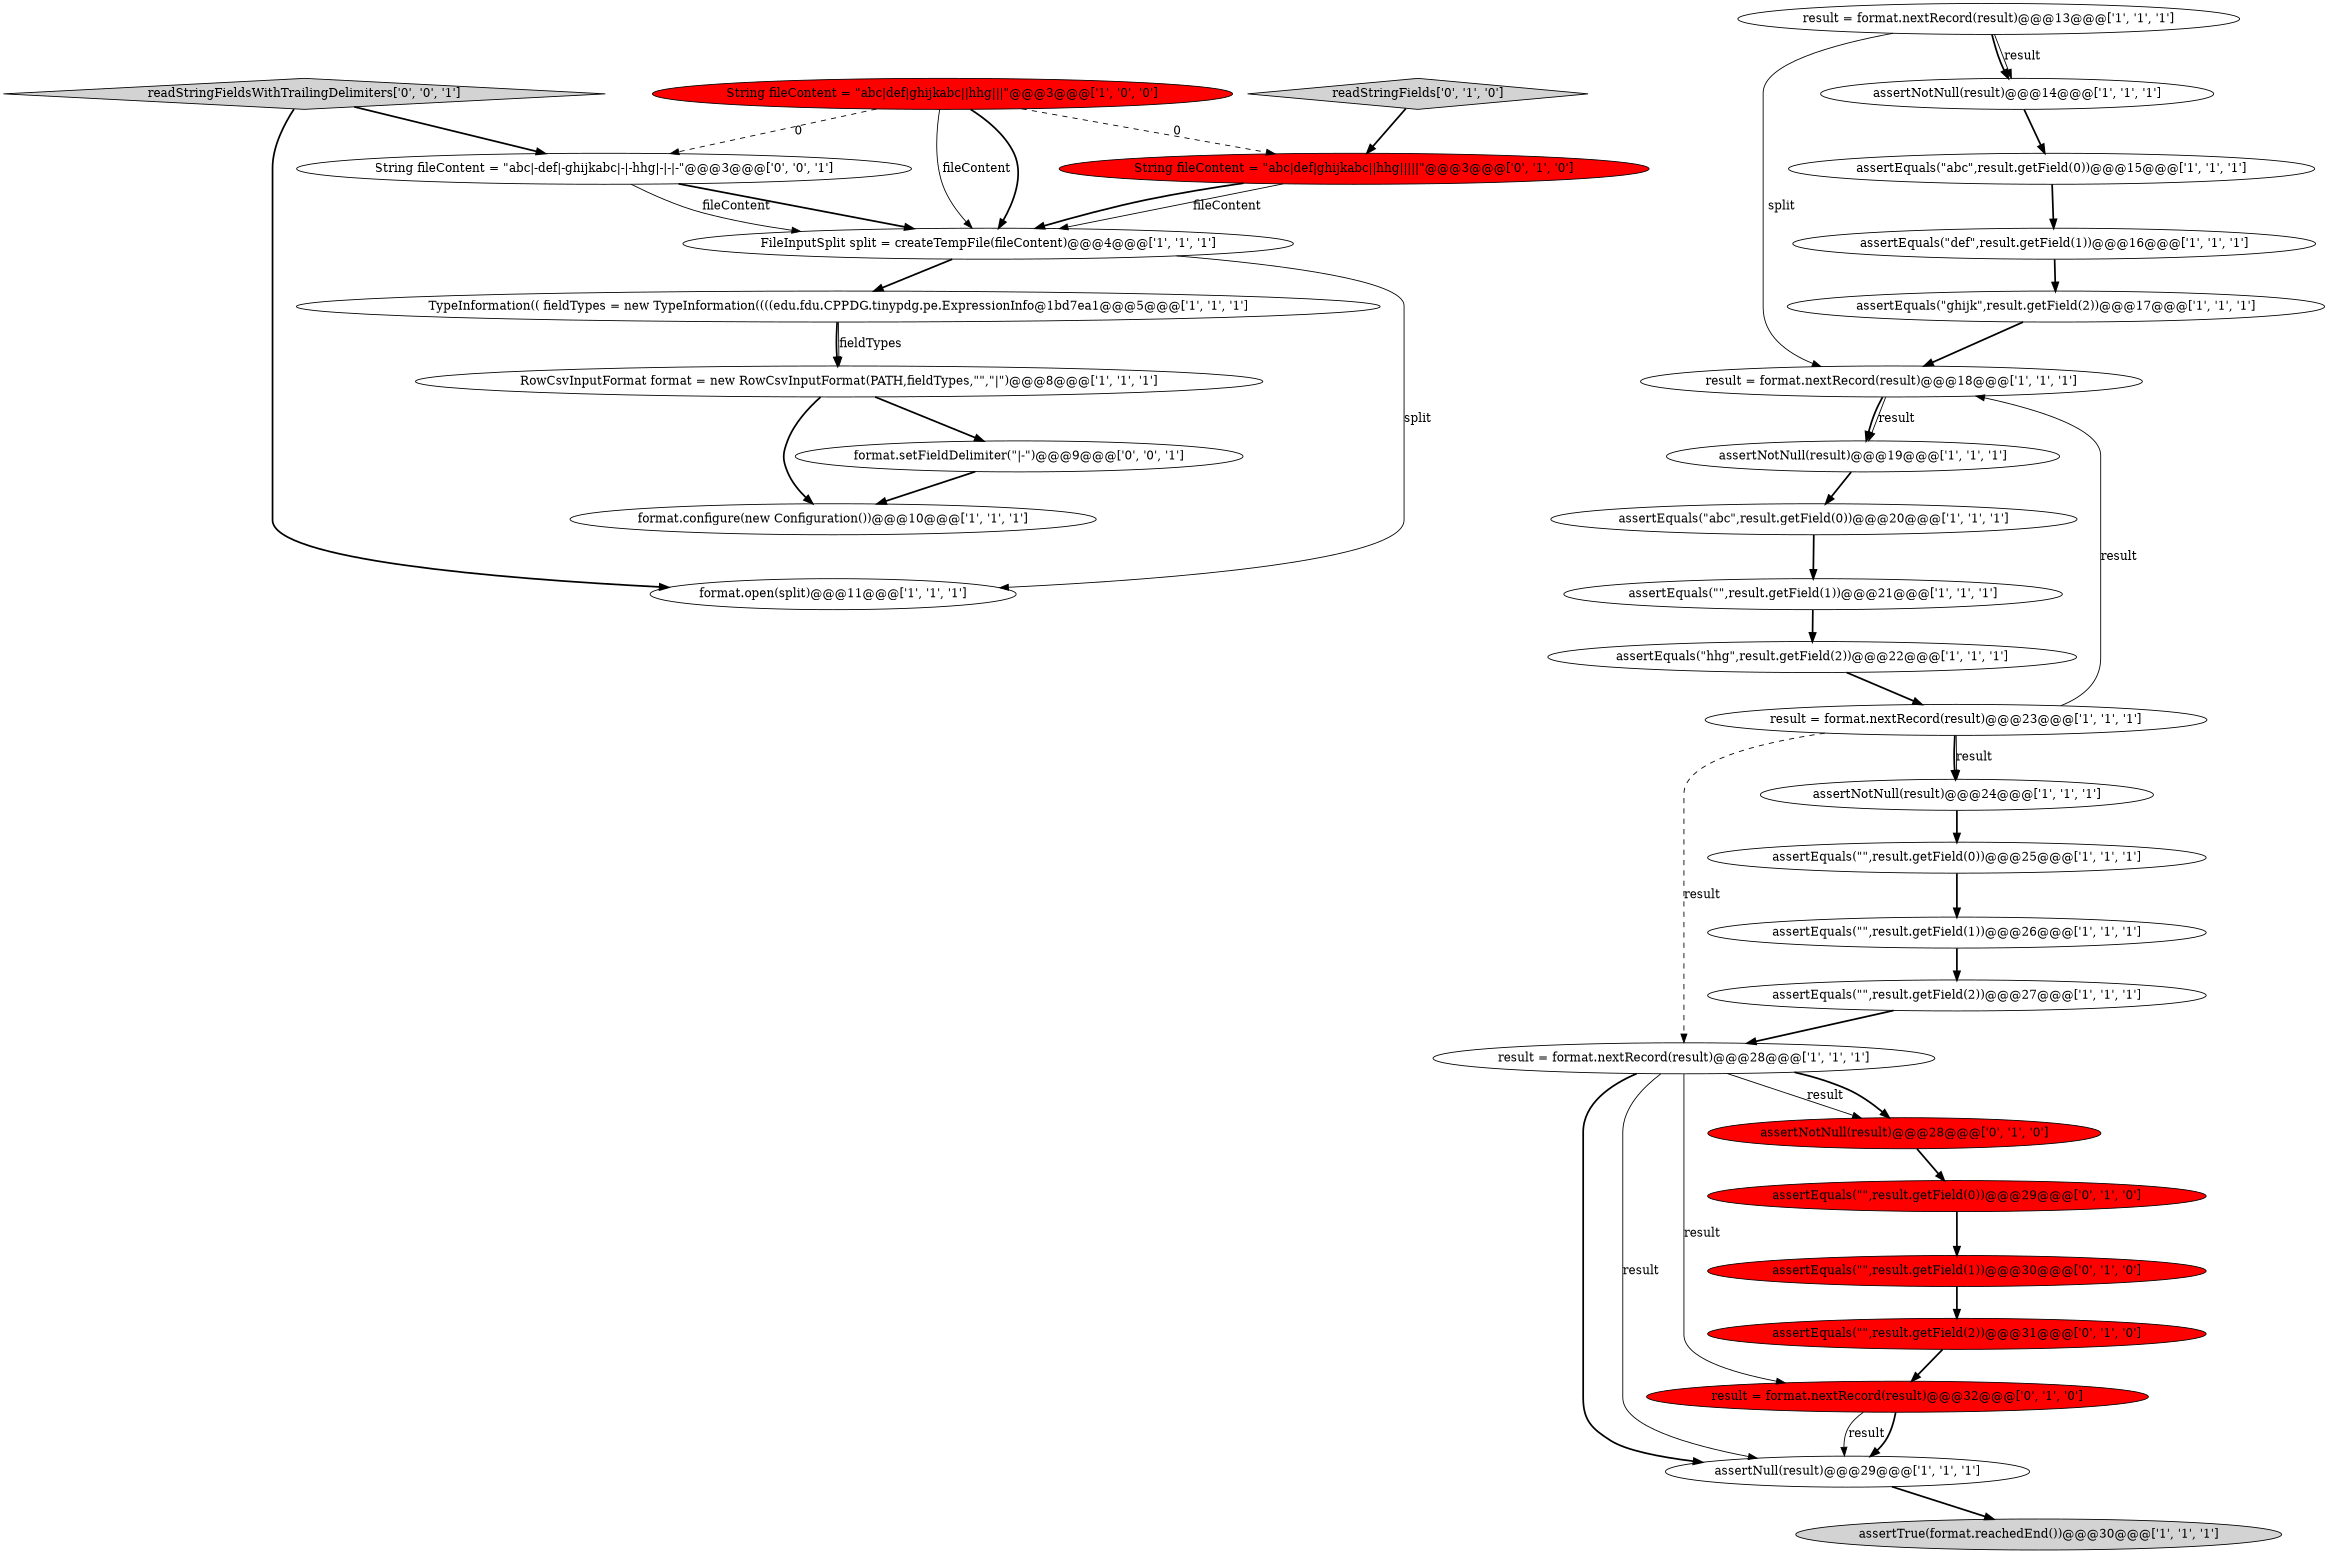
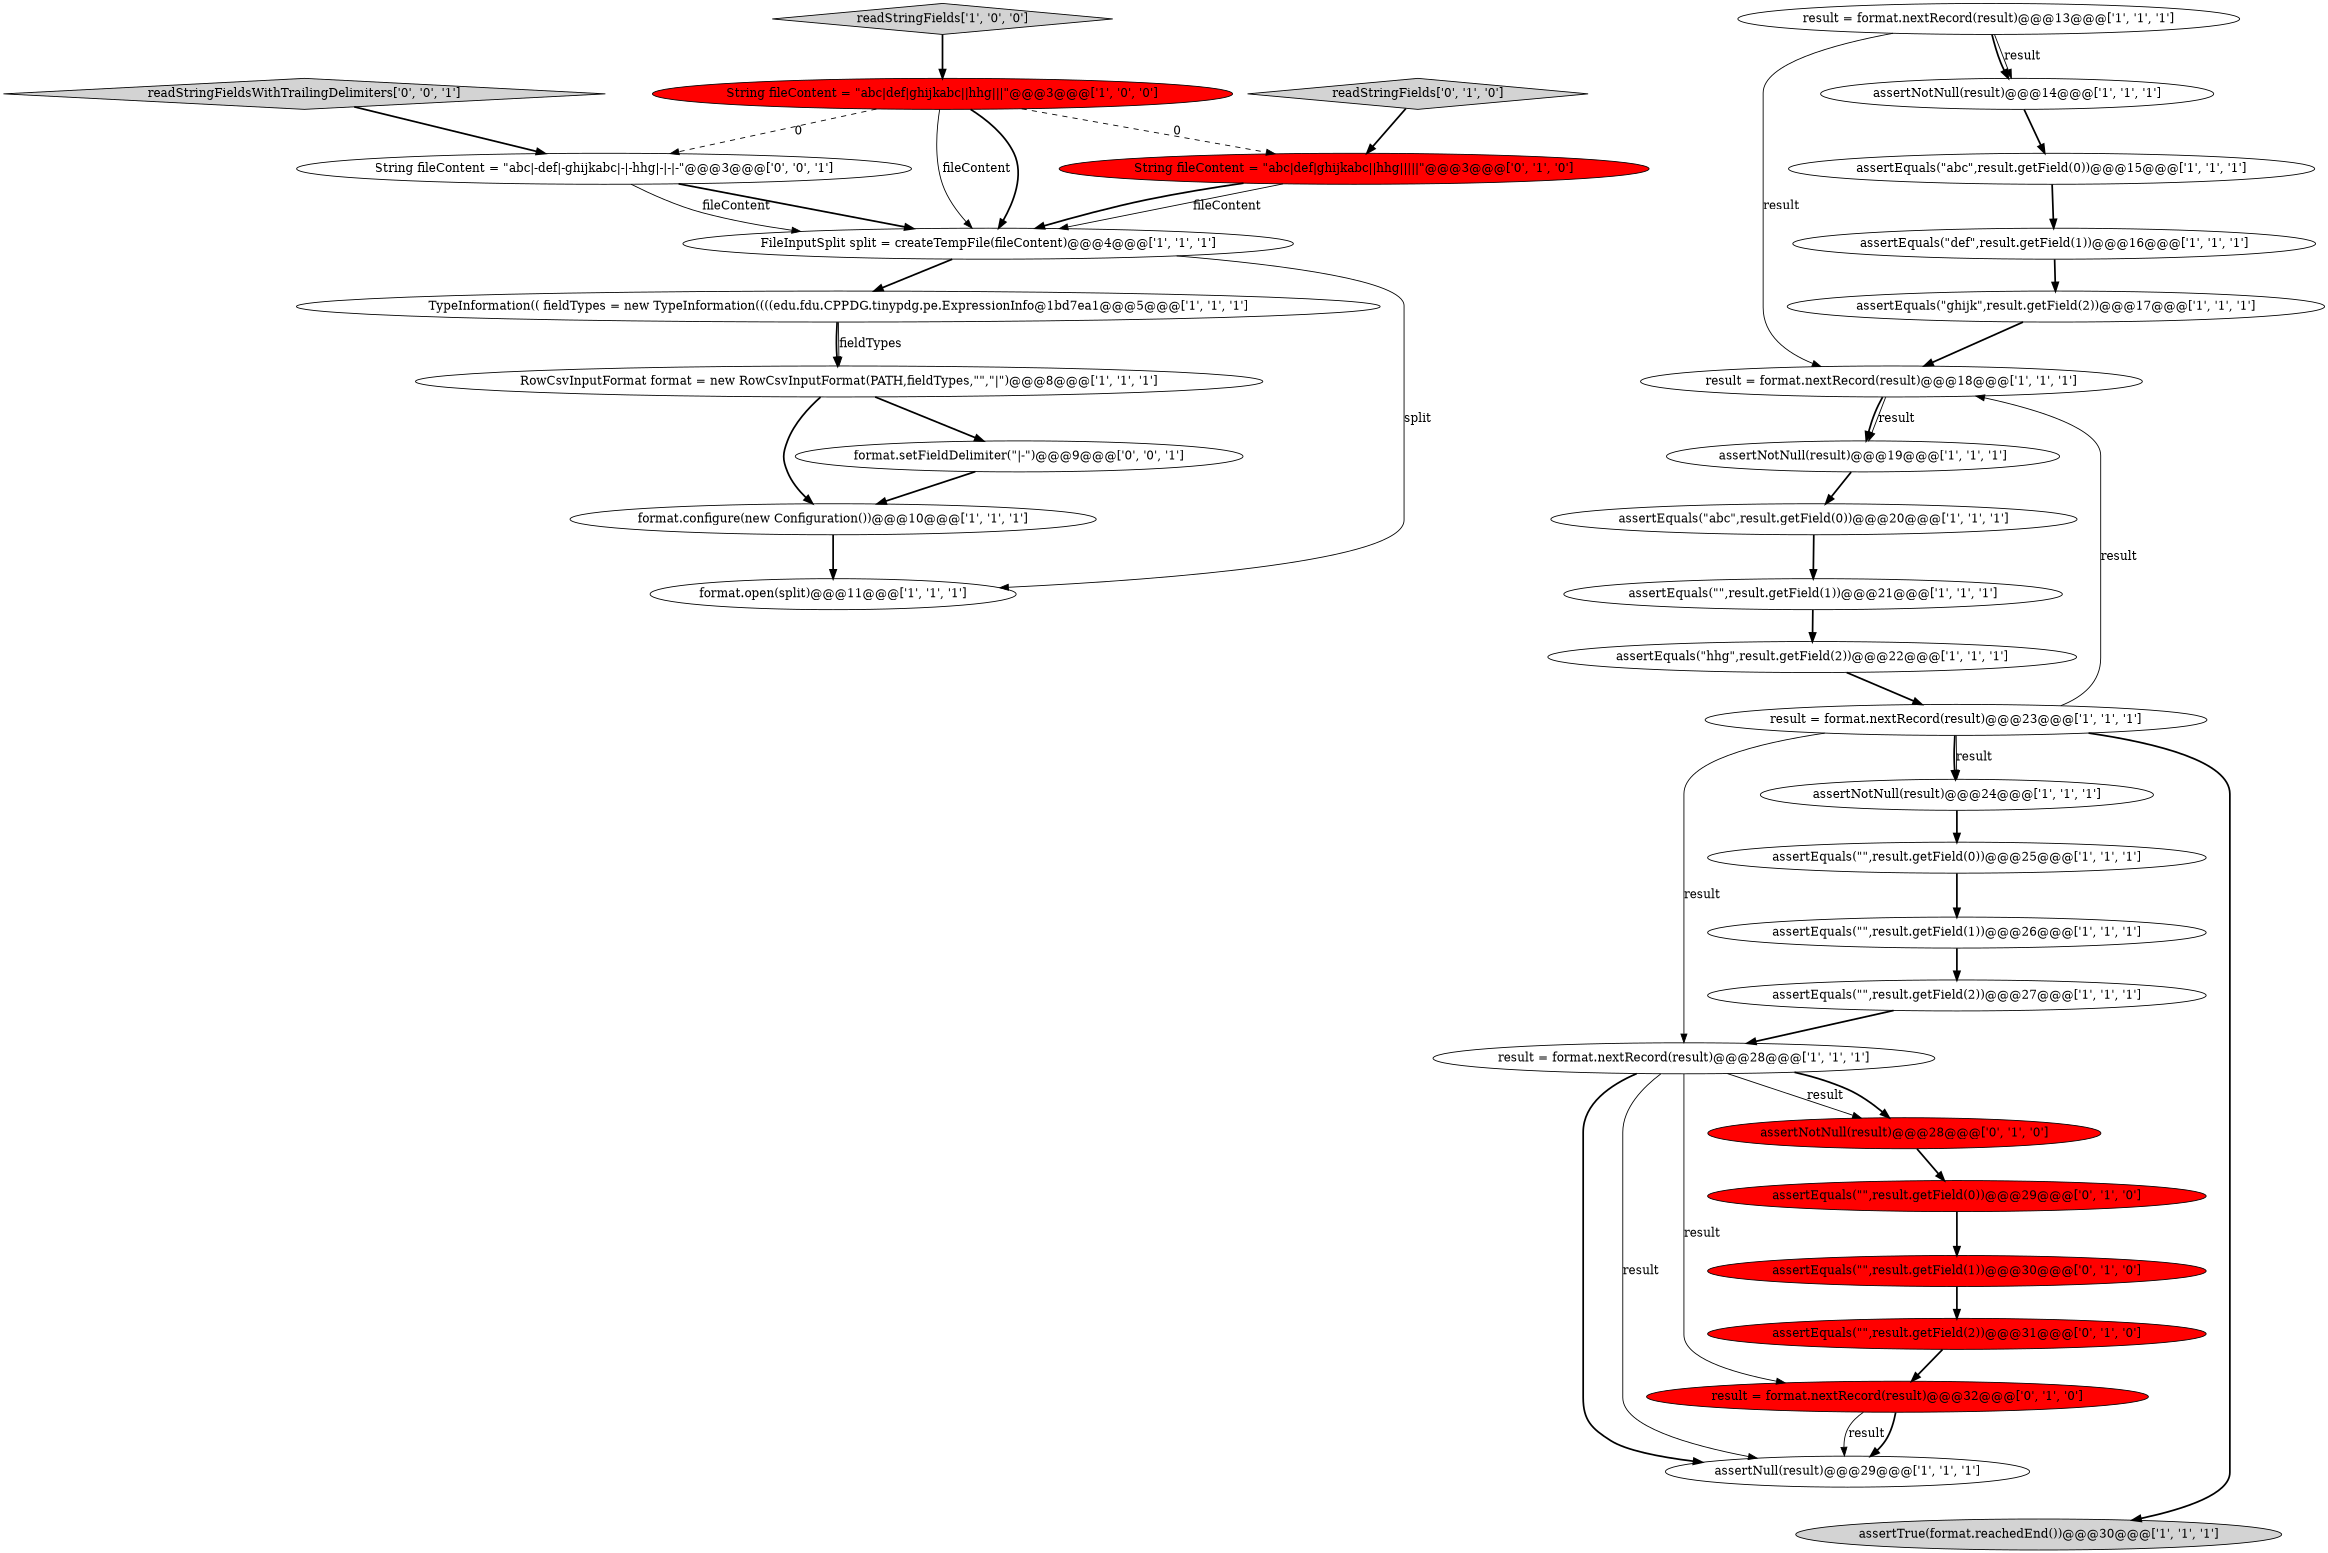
none -> (942, 19)
(1782, 206) -> (1782, 206)
(273, 512) -> (833, 552)
(1684, 833) -> (1684, 833)
(1938, 1502) -> (2230, 1105)
